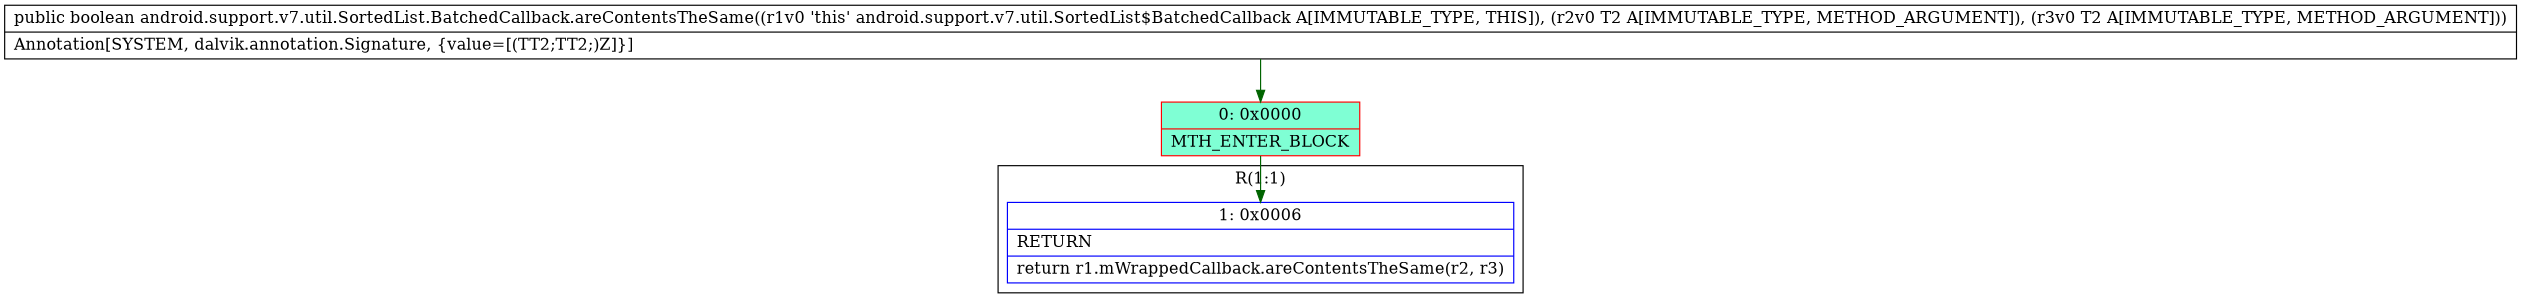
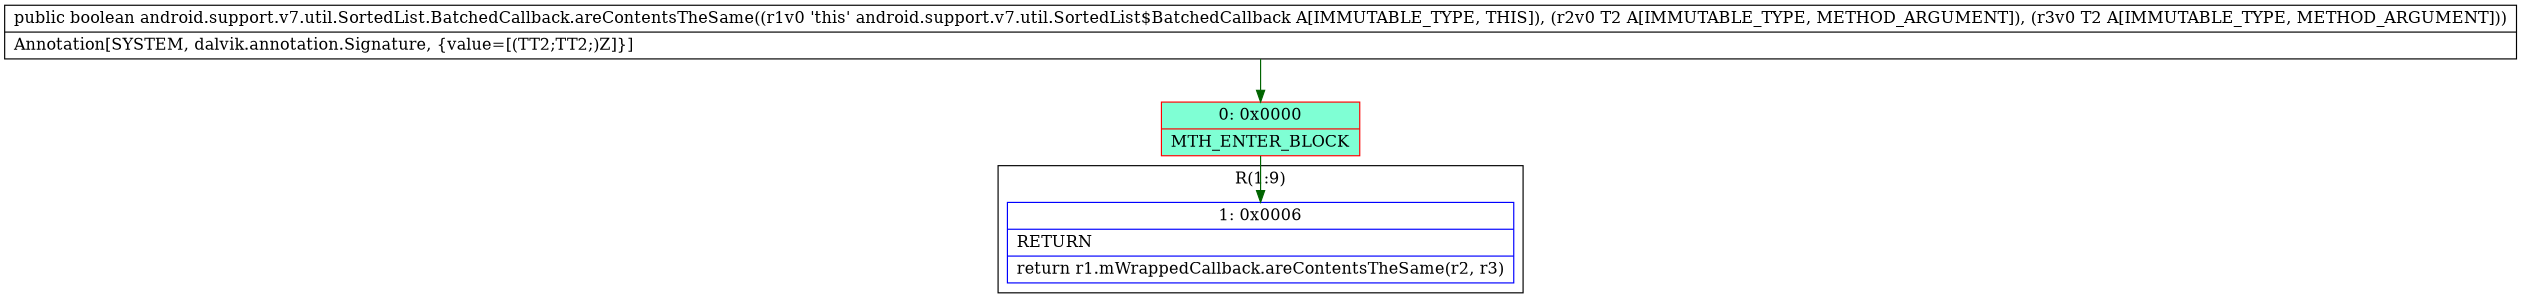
(1261, 179) -> (1261, 179)
